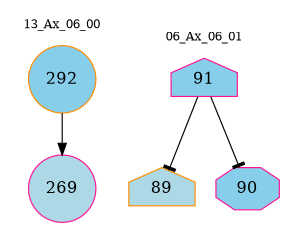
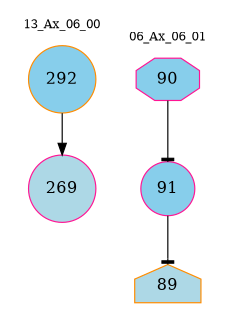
(204, 79) -> (168, 189)
(224, 129) -> (168, 128)
